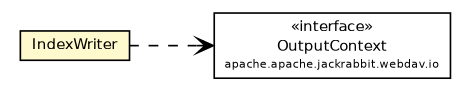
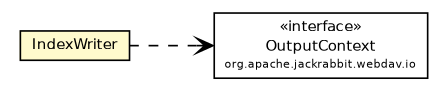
(332, 64) -> (321, 64)
